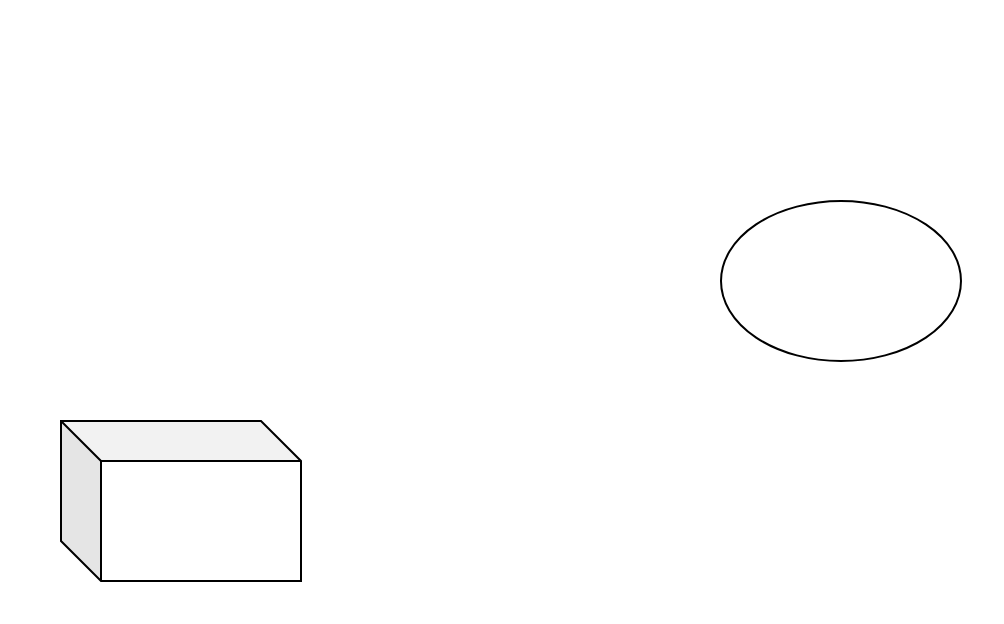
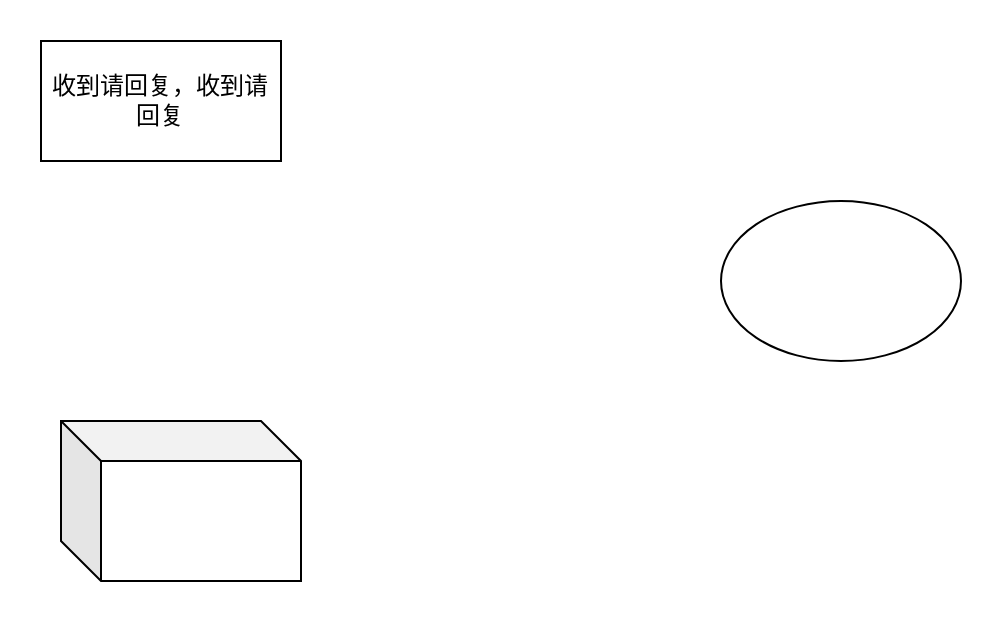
none -> (161, 101)
